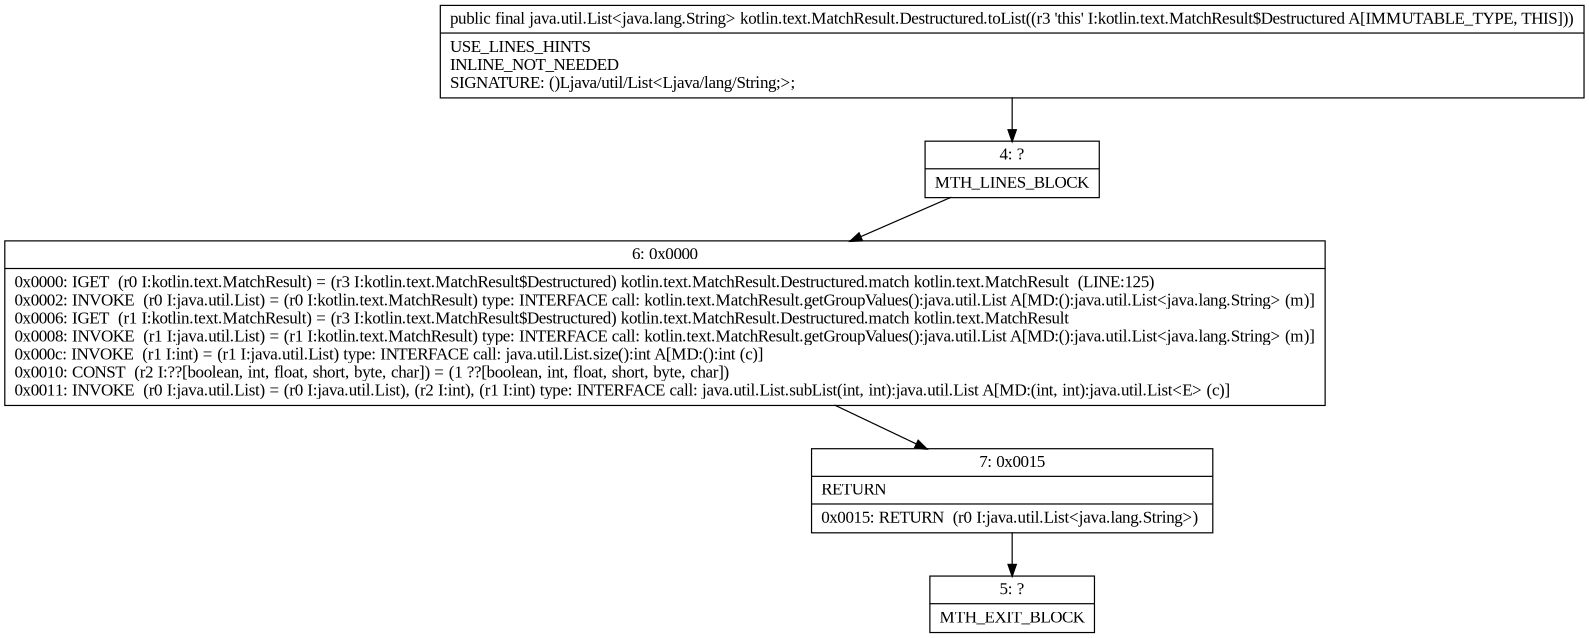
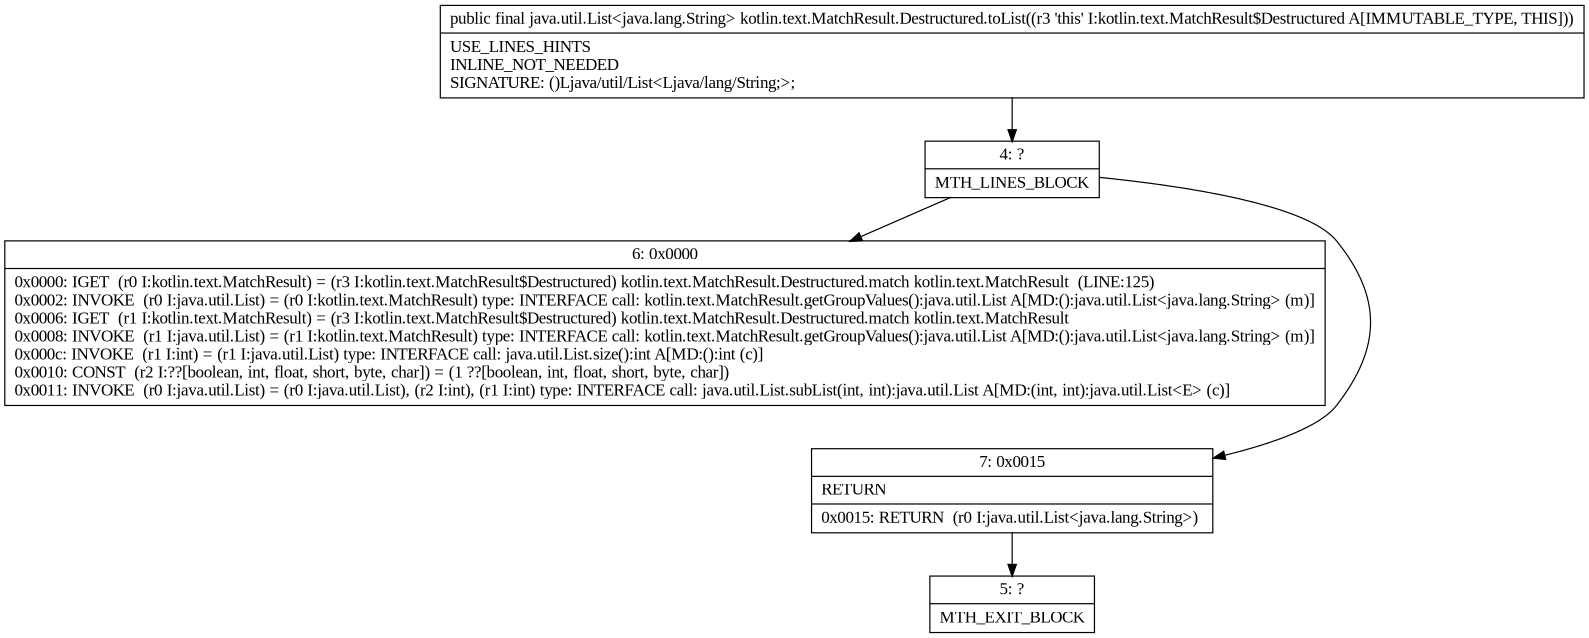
(875, 424) -> (1353, 264)
